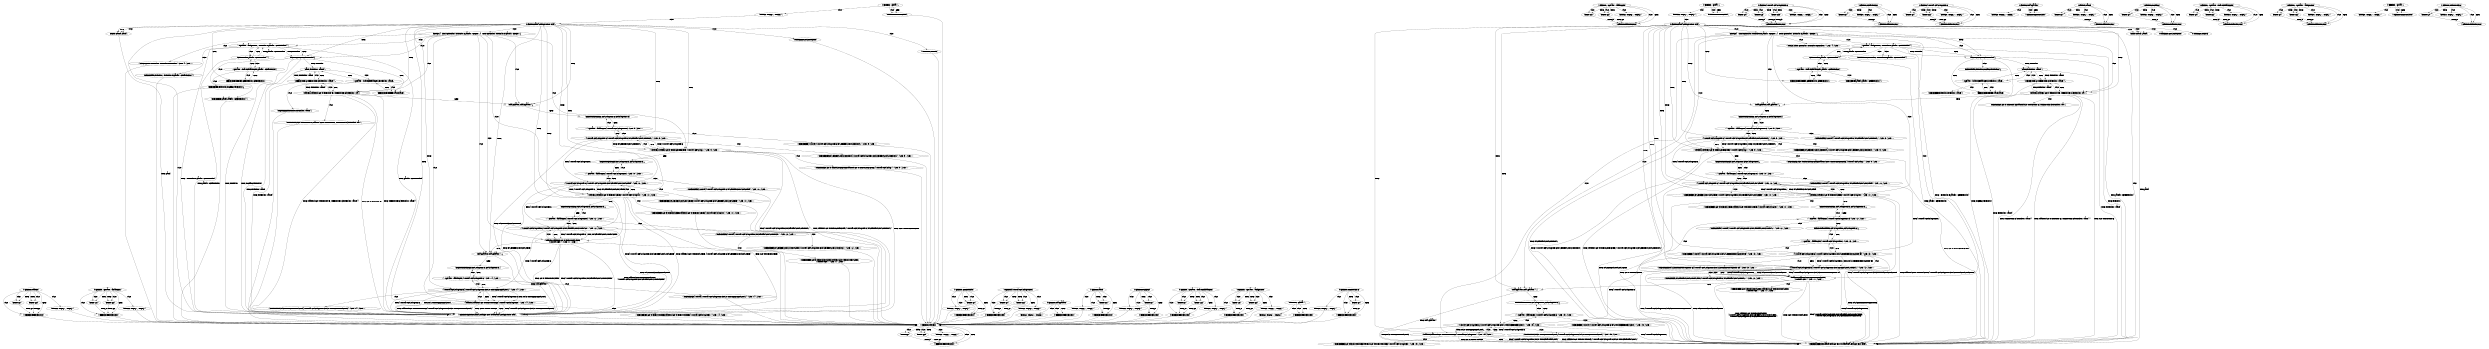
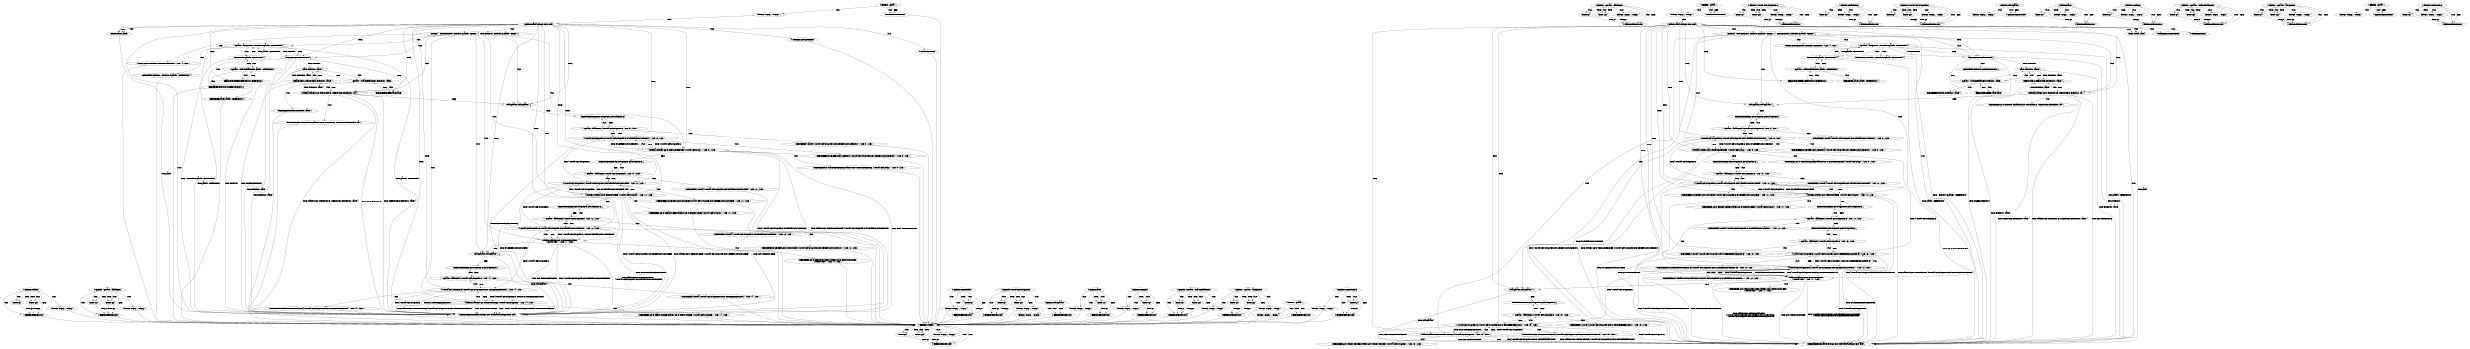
(1776, 15) -> none
